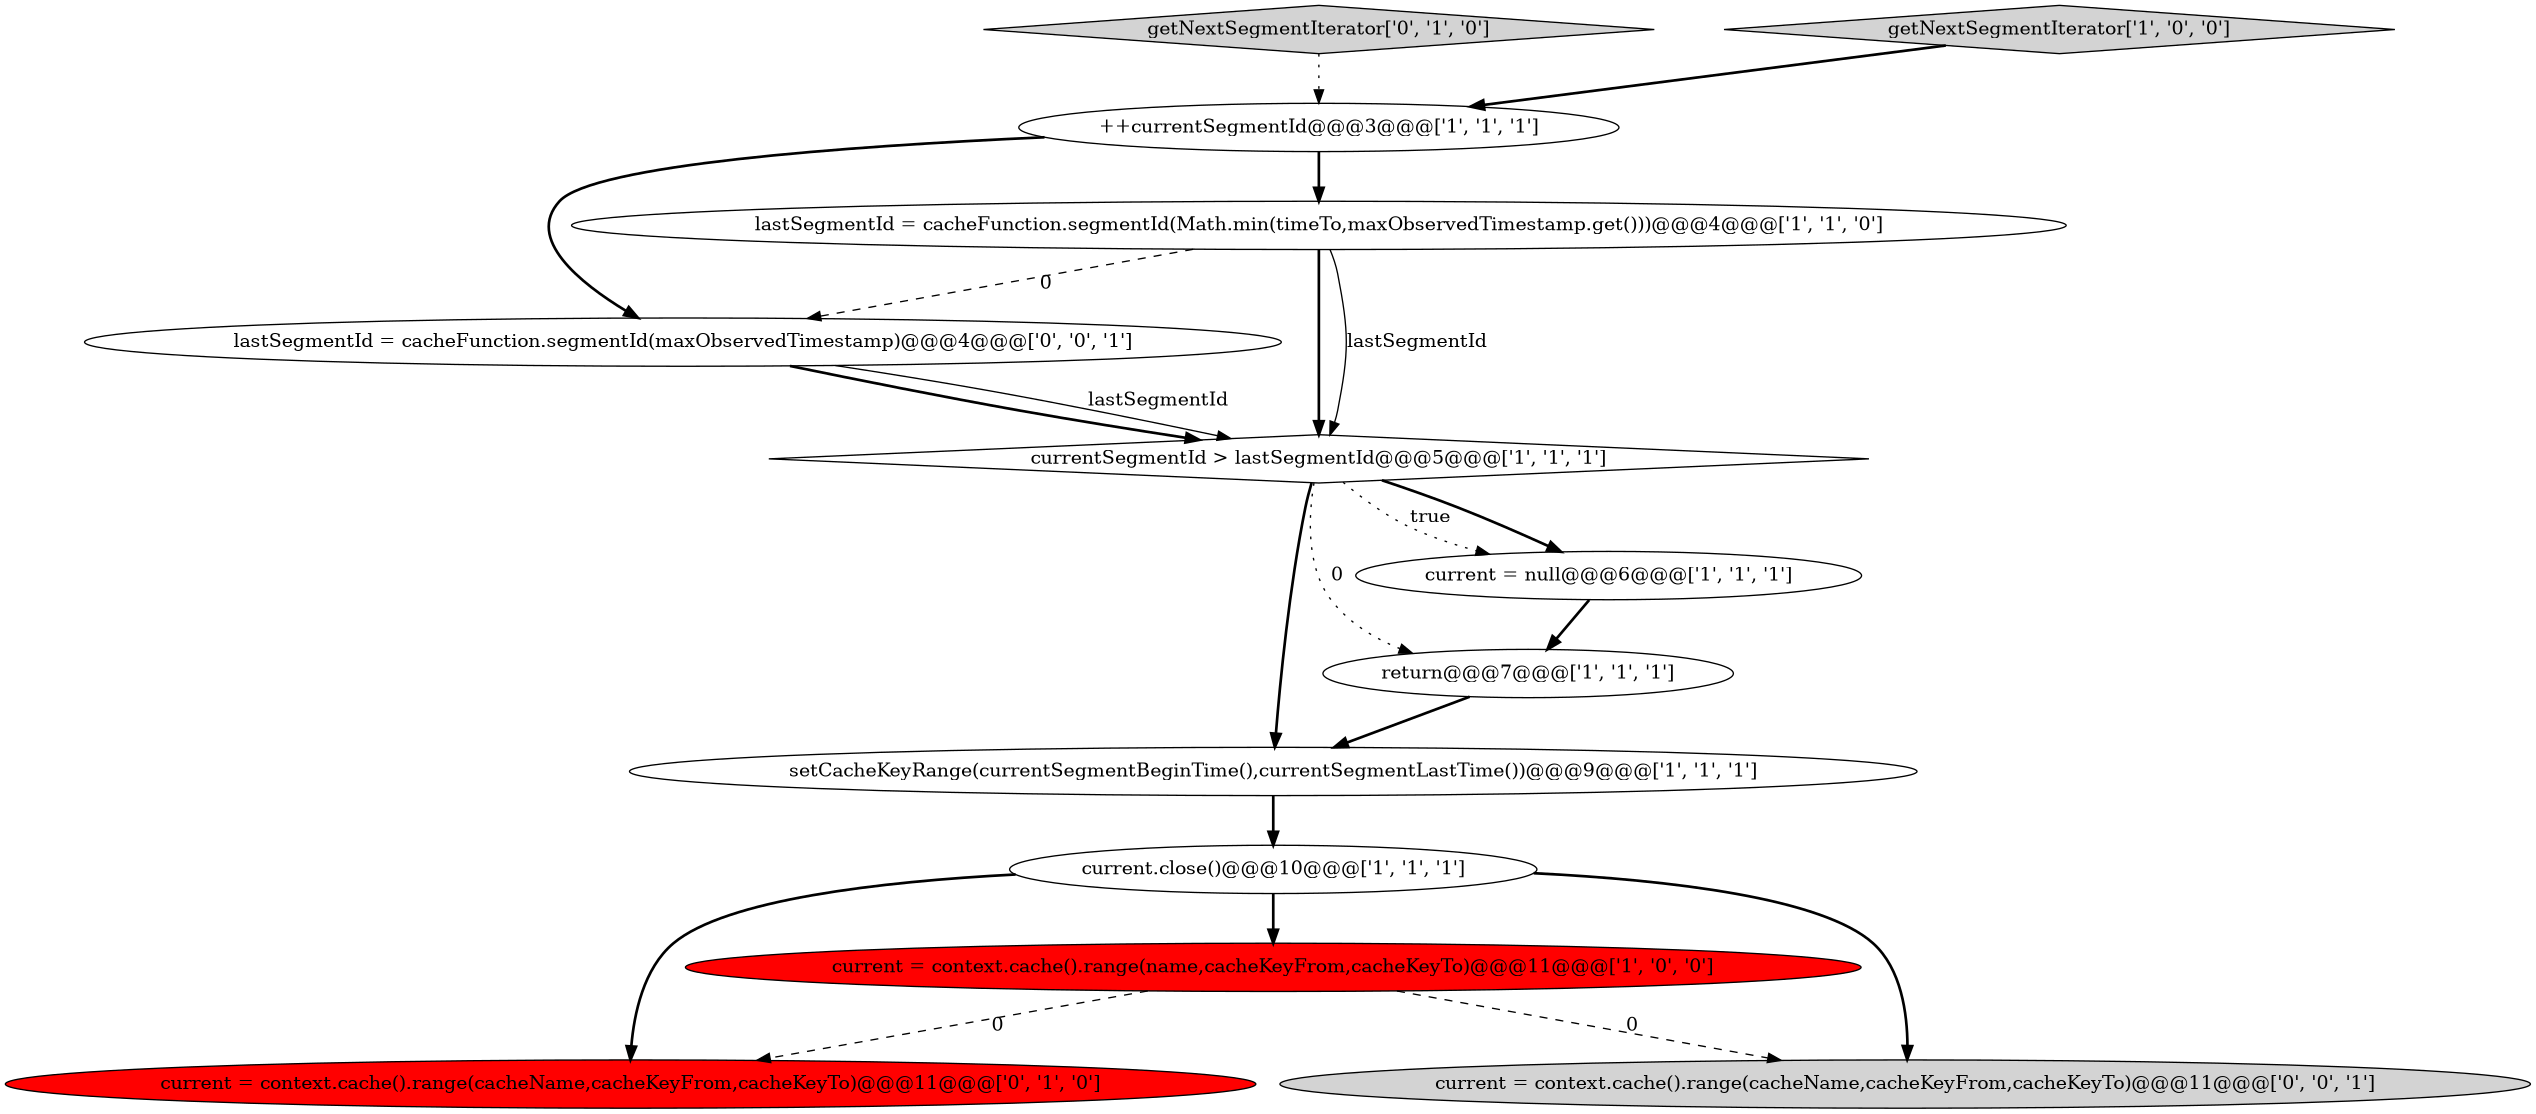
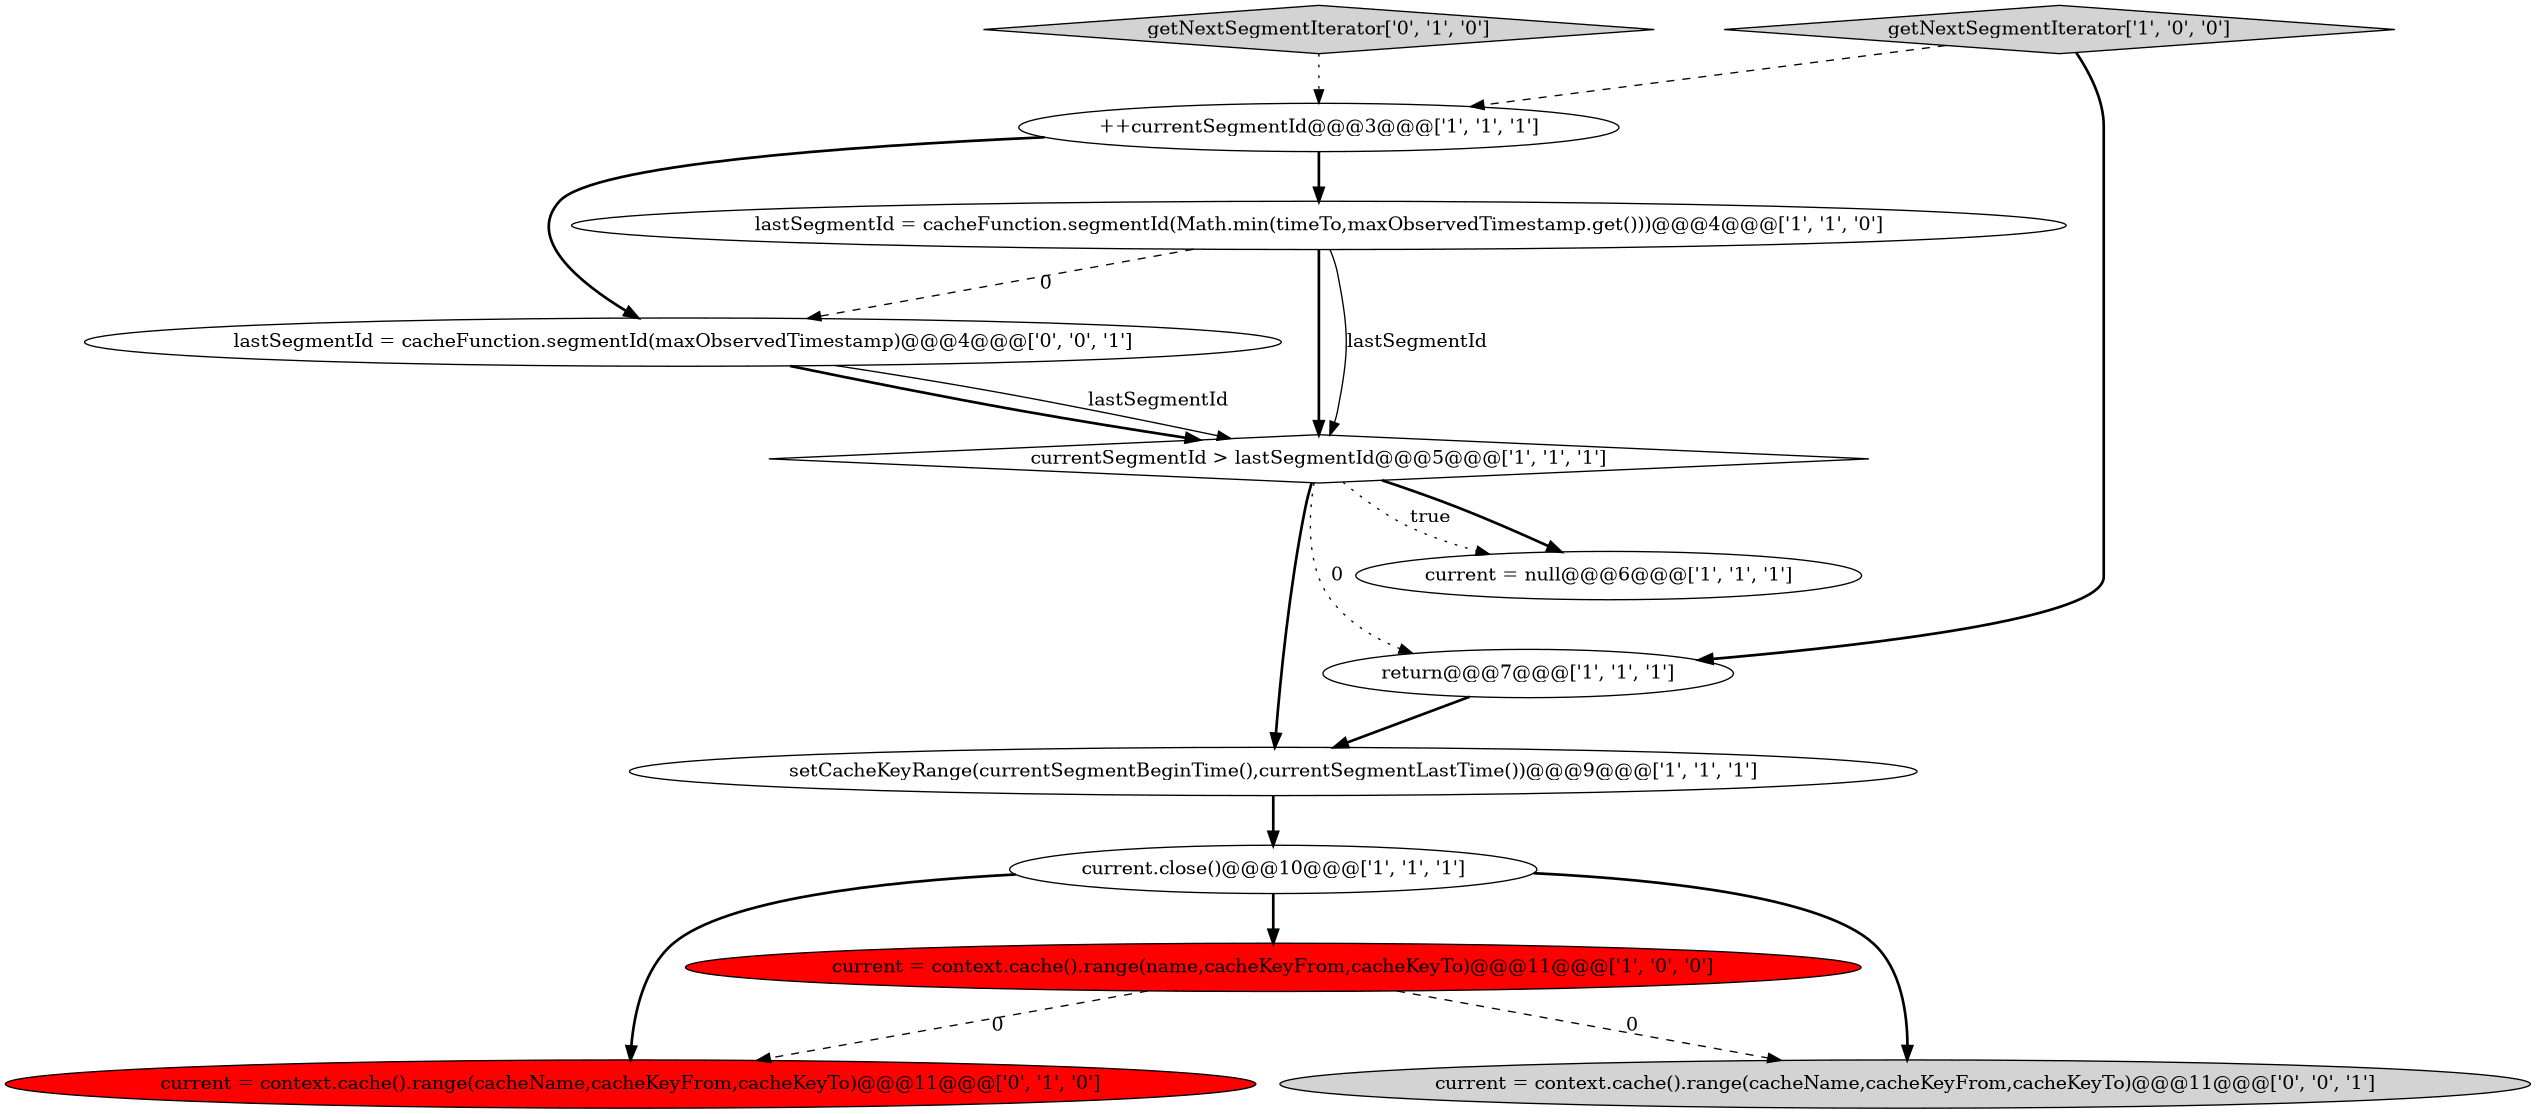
(1715, 75) -> (1715, 75)
(1573, 619) -> (2104, 515)
